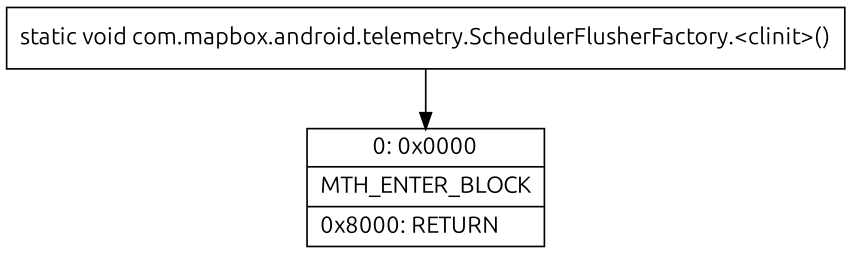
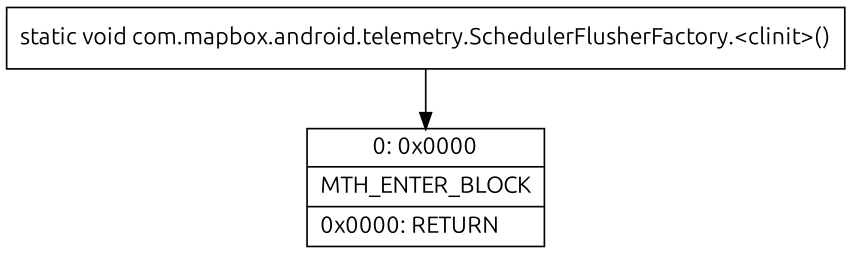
(417, 226) -> (417, 226)
